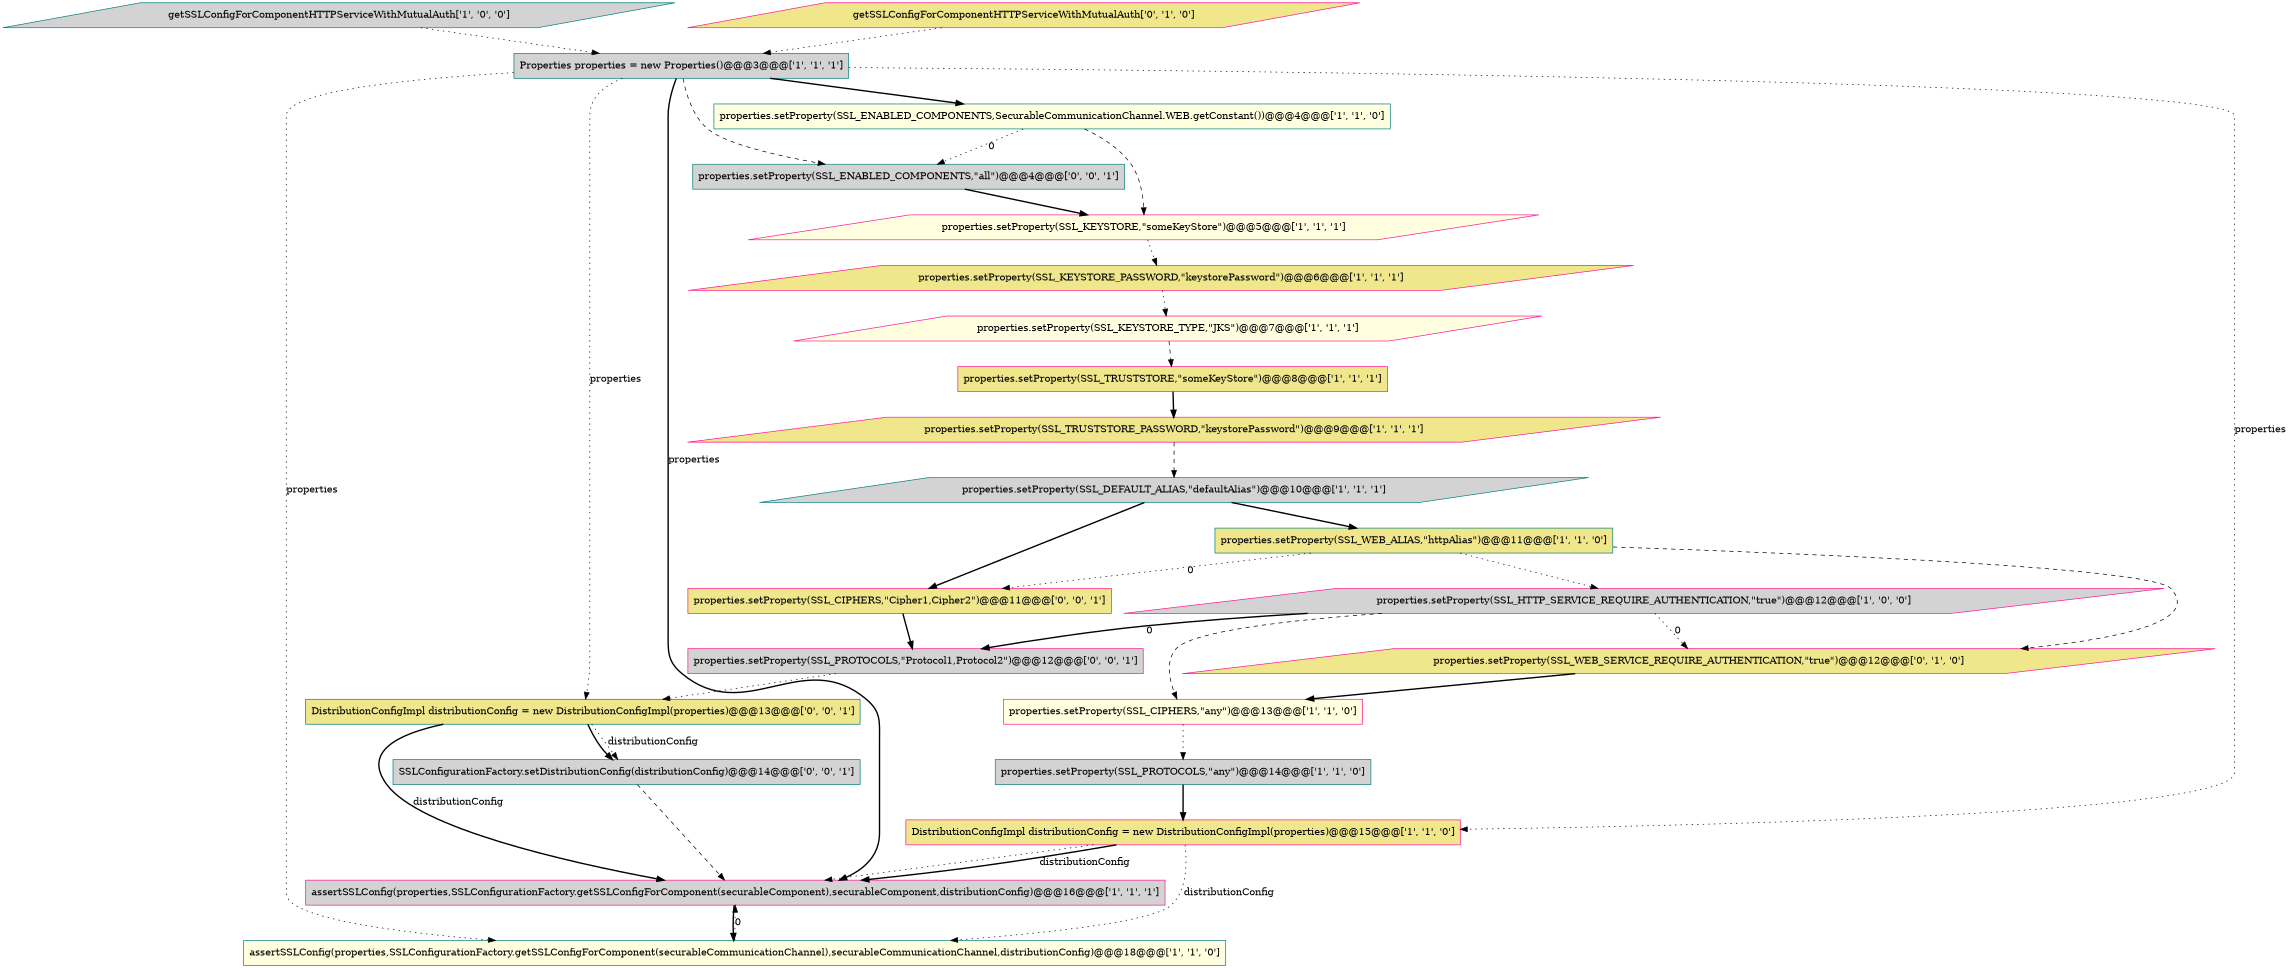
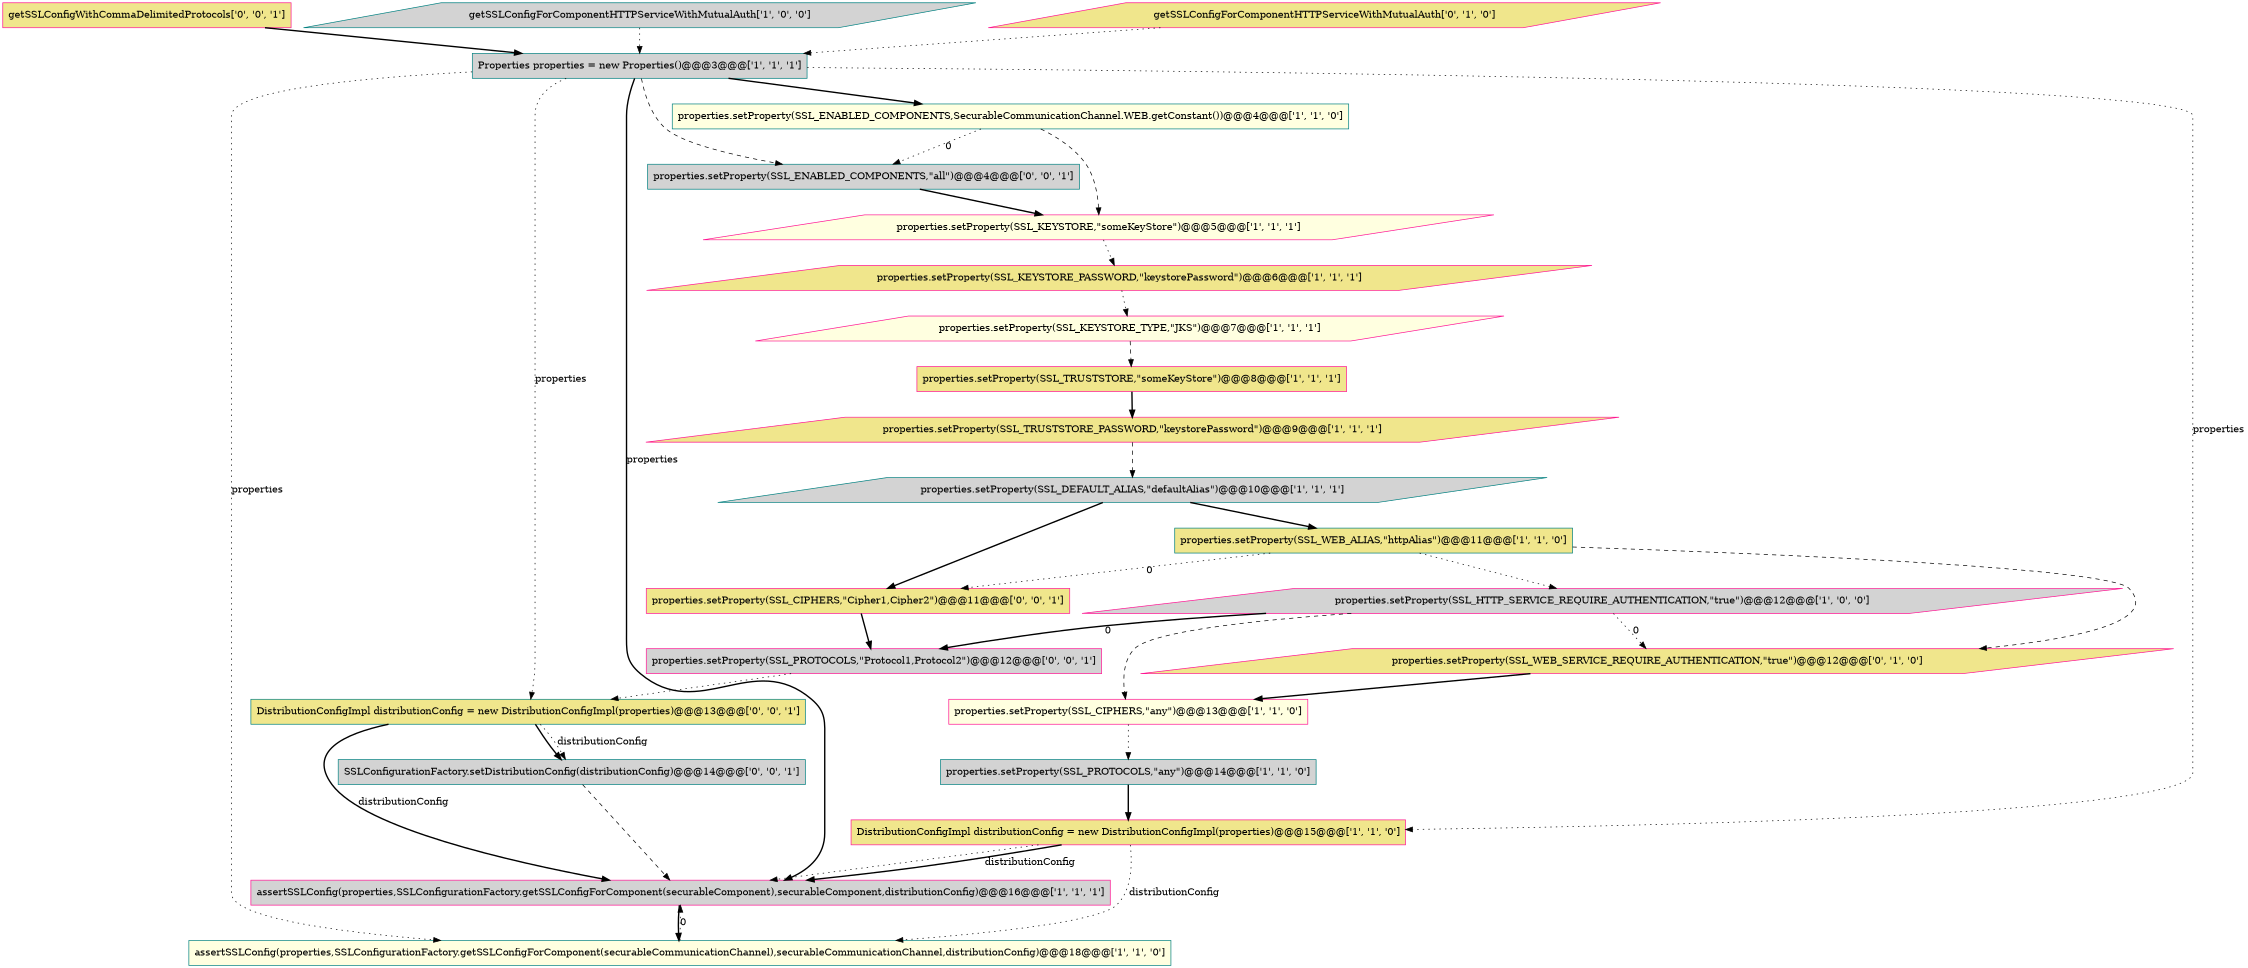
none -> (147, 15)
